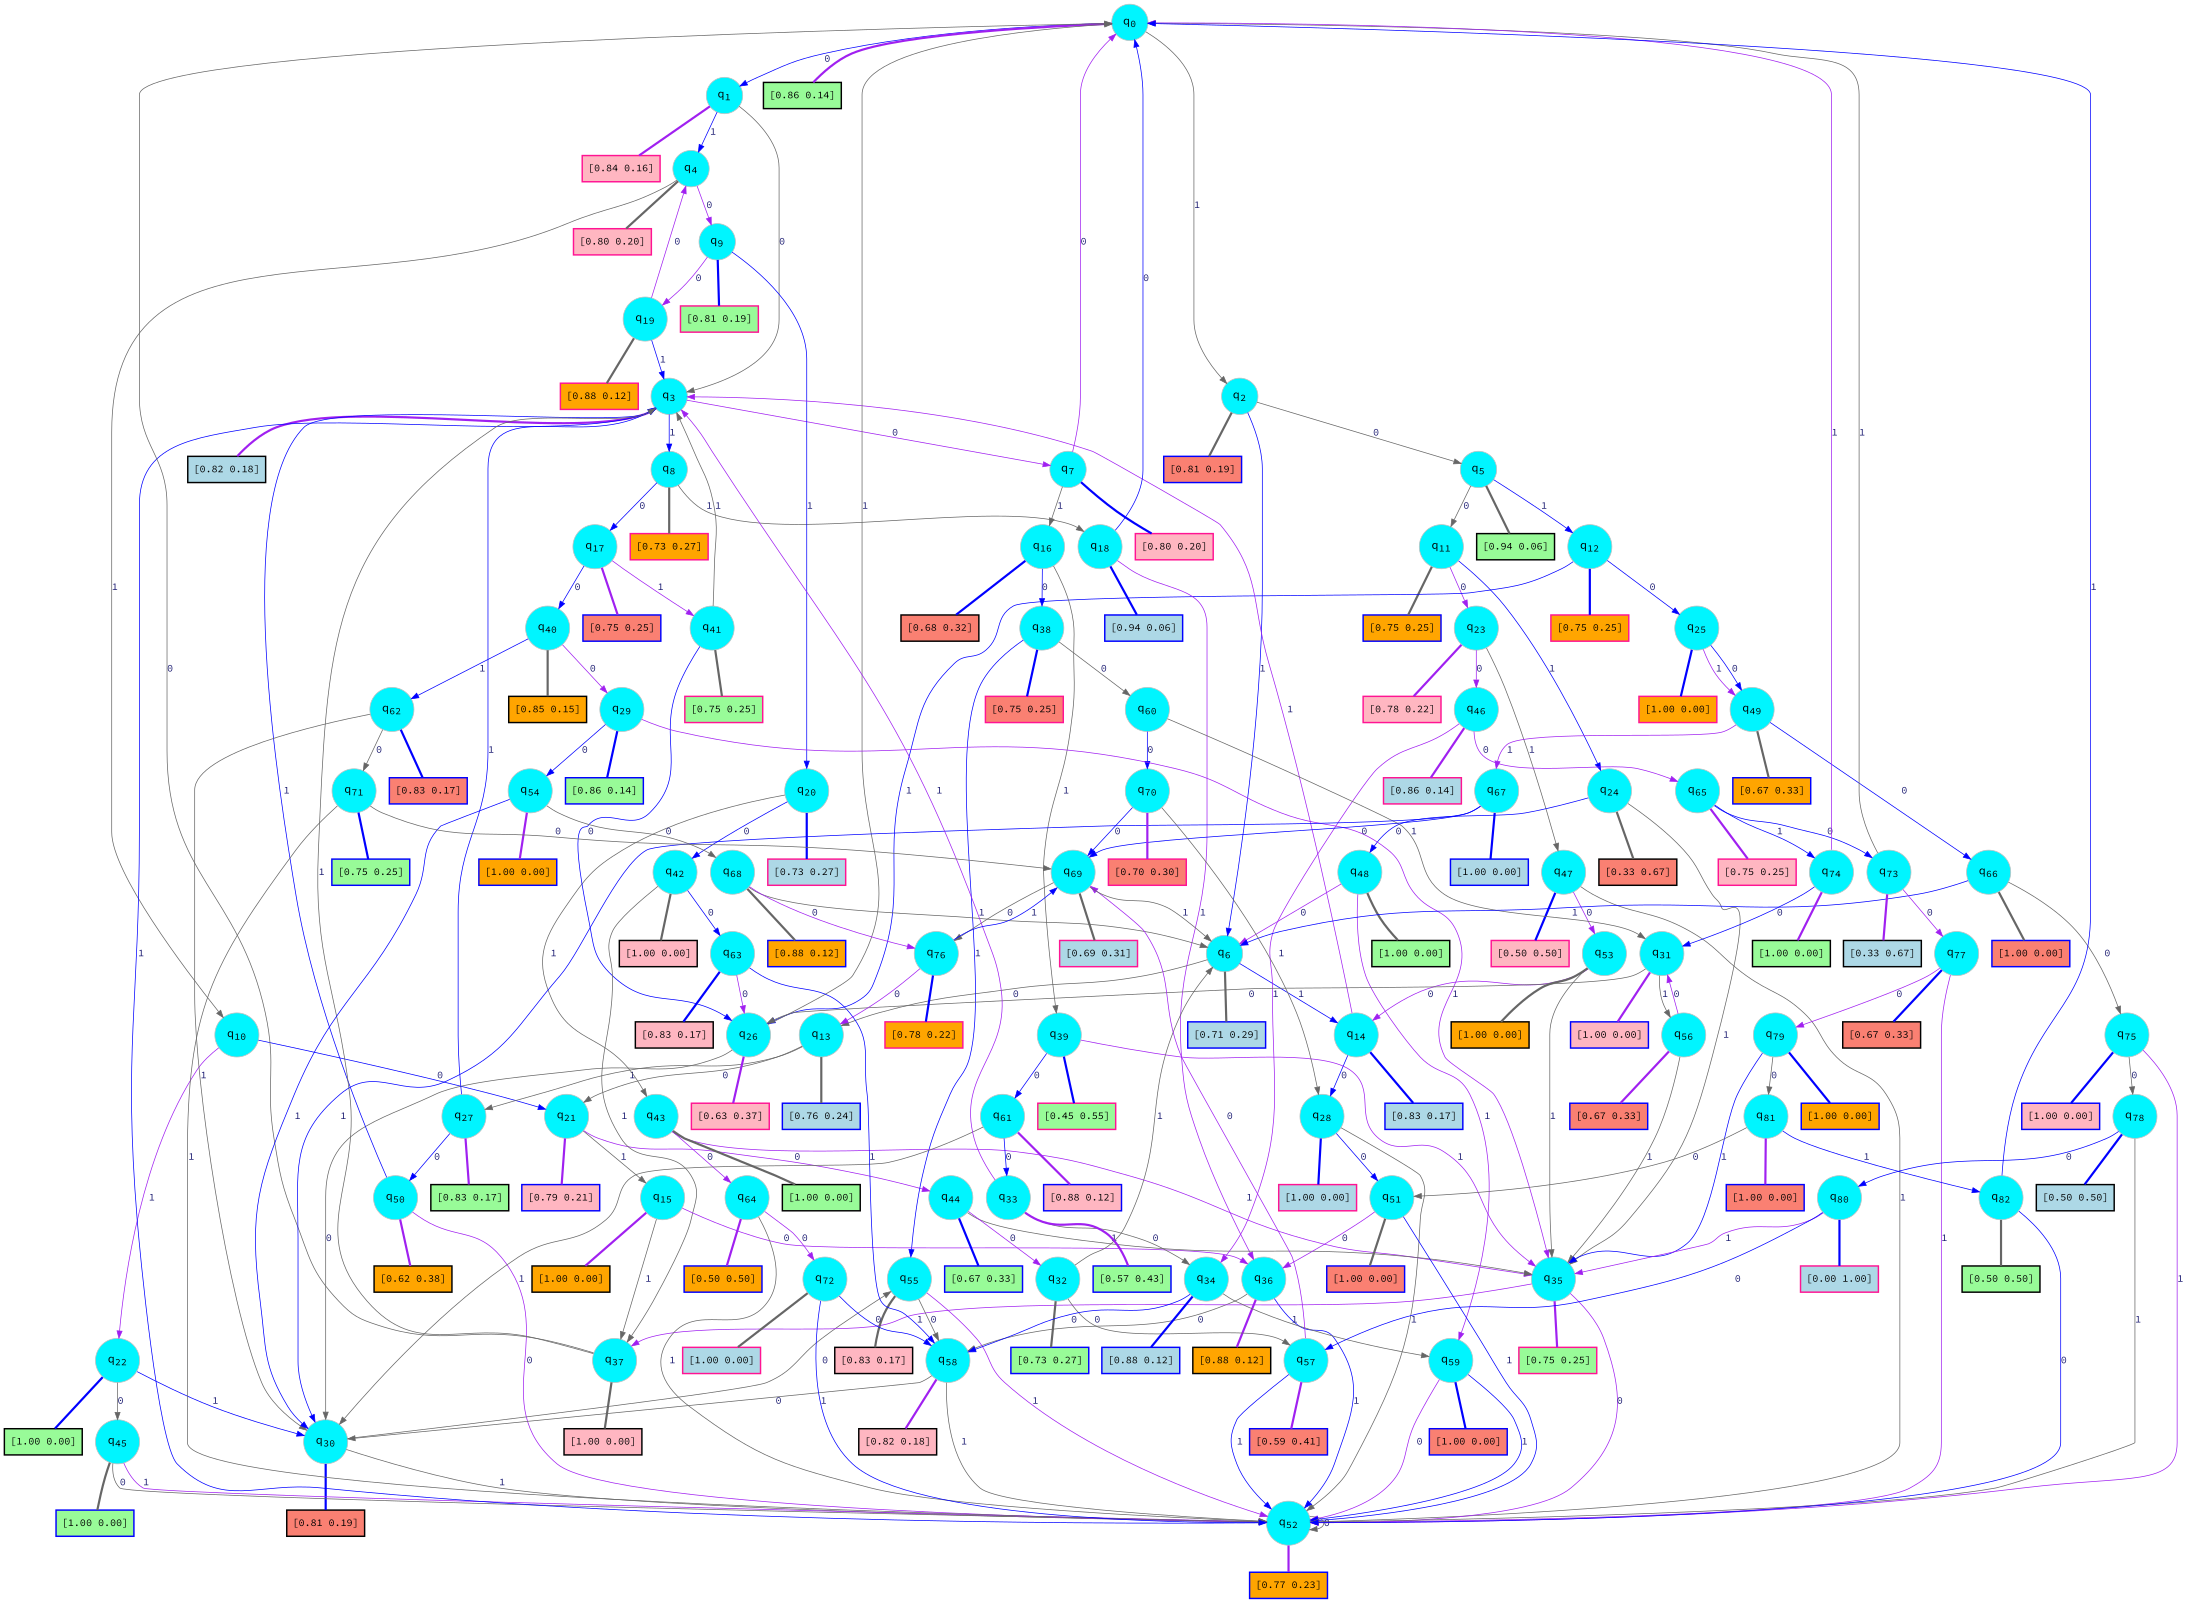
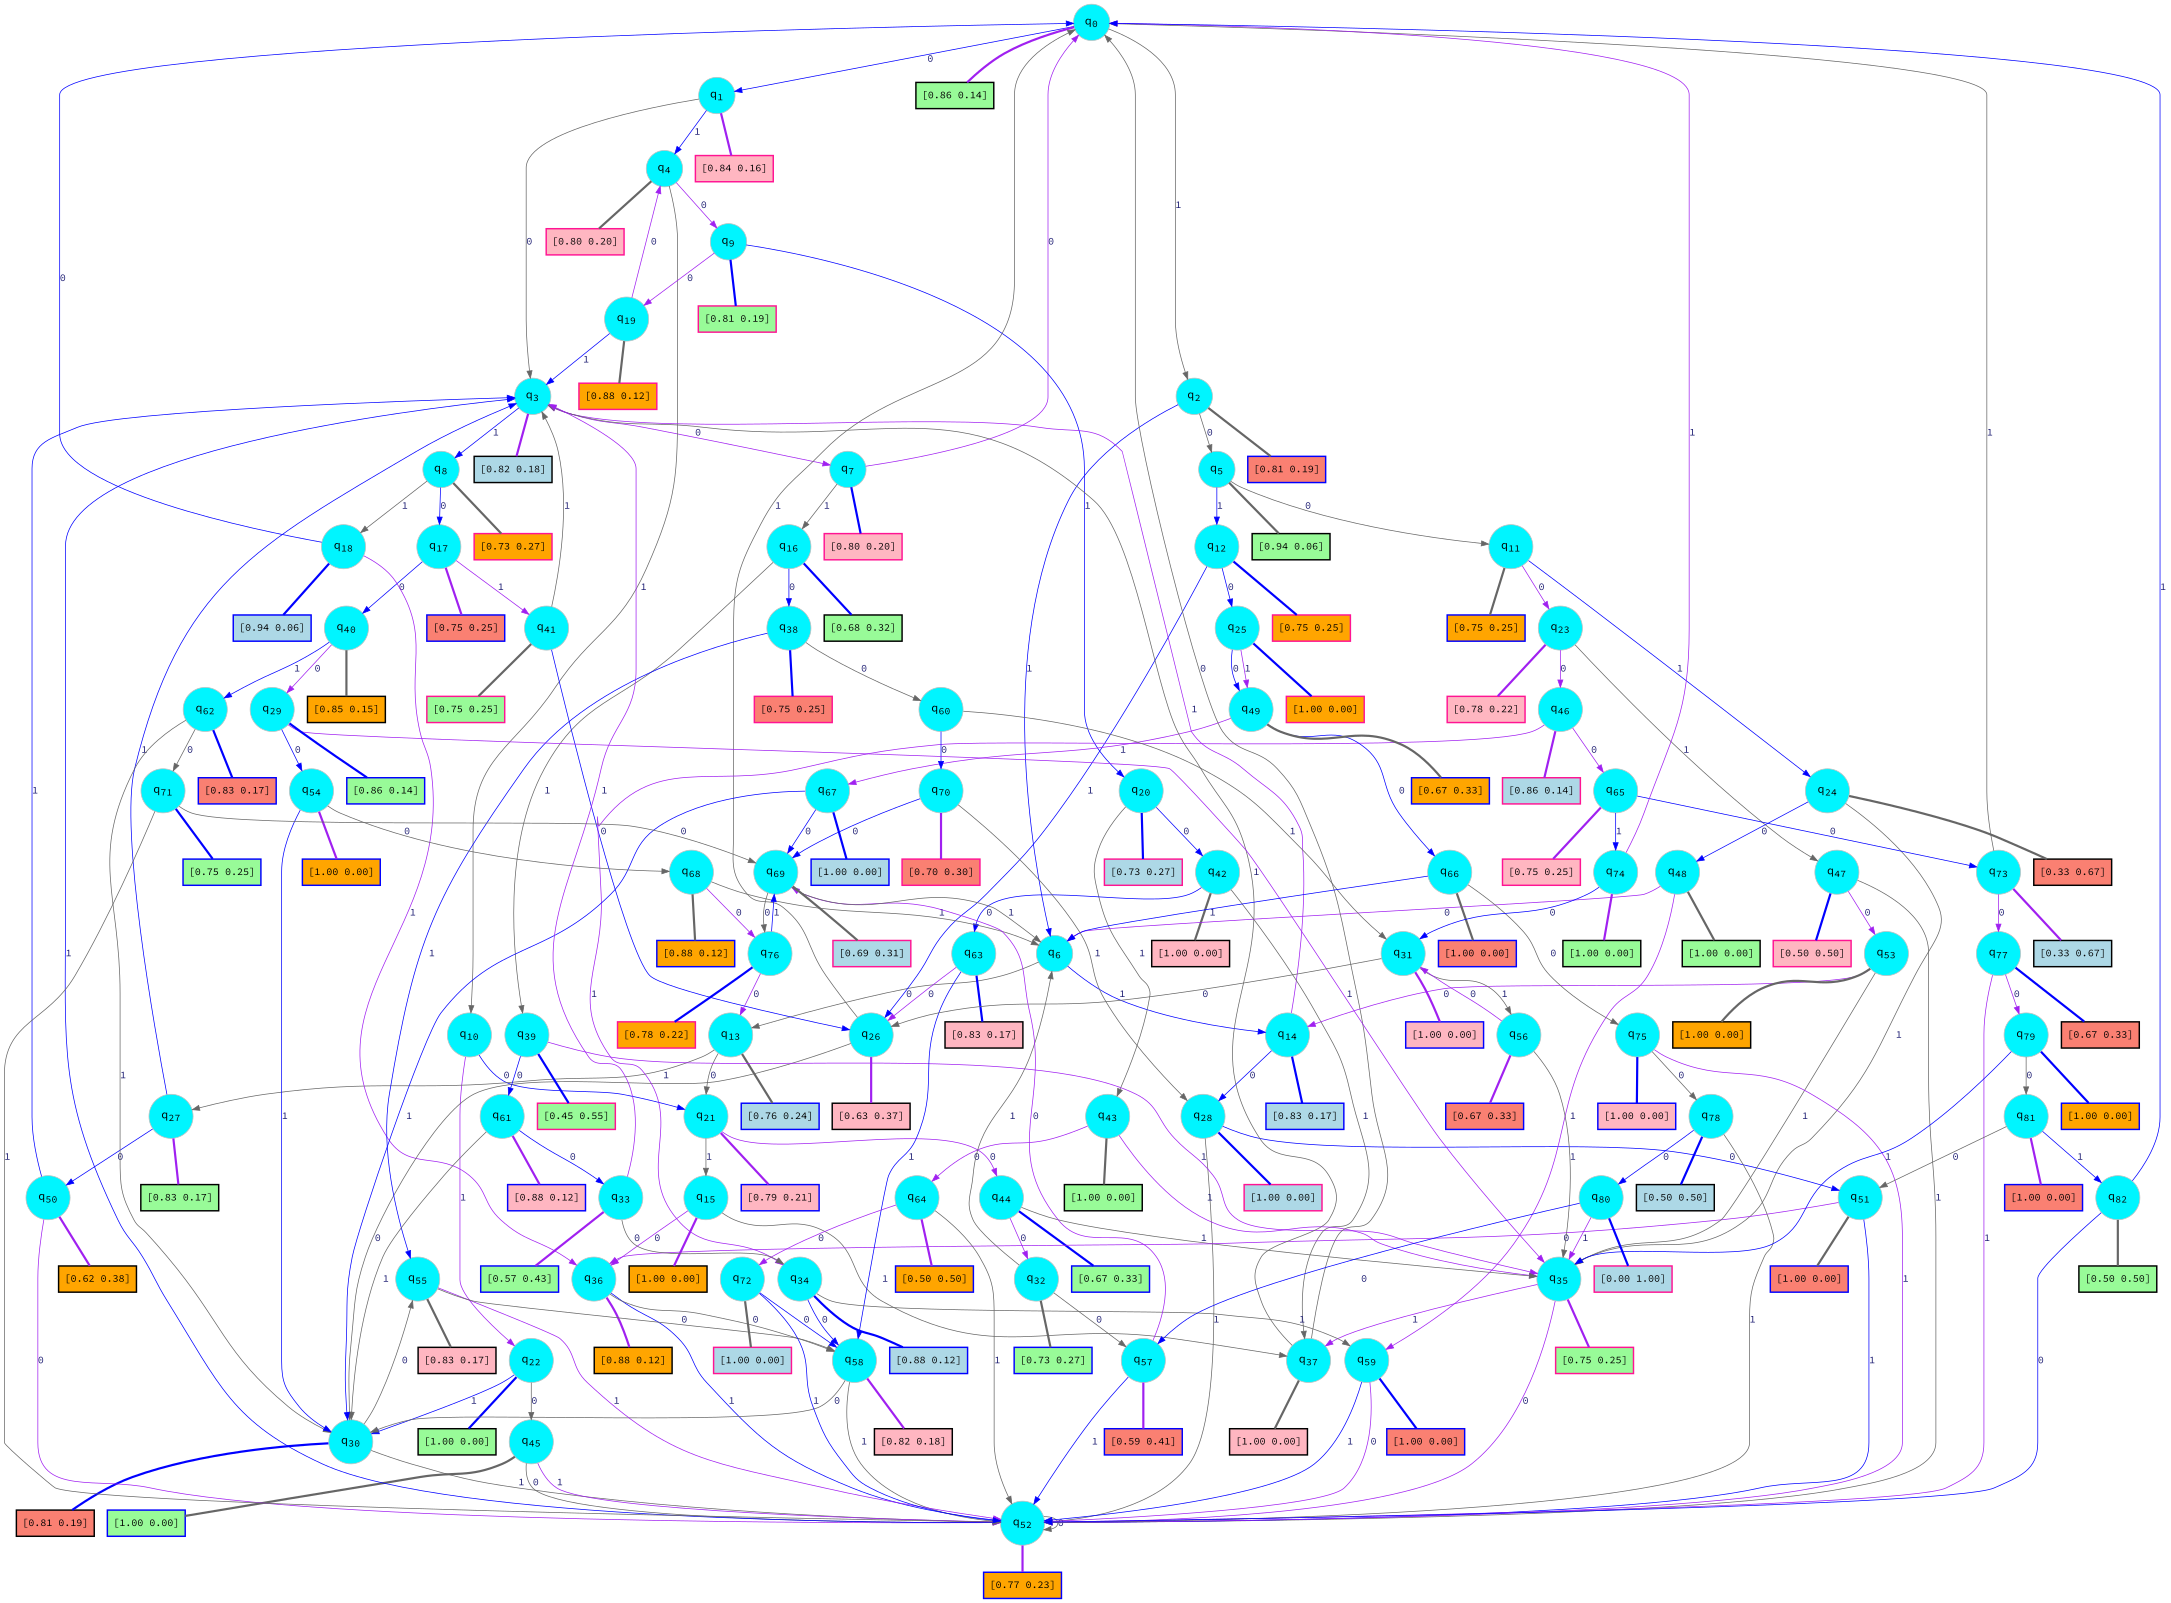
(940, 628) -> (863, 628)
(1227, 1035) -> none
(730, 1116) -> (871, 1116)
